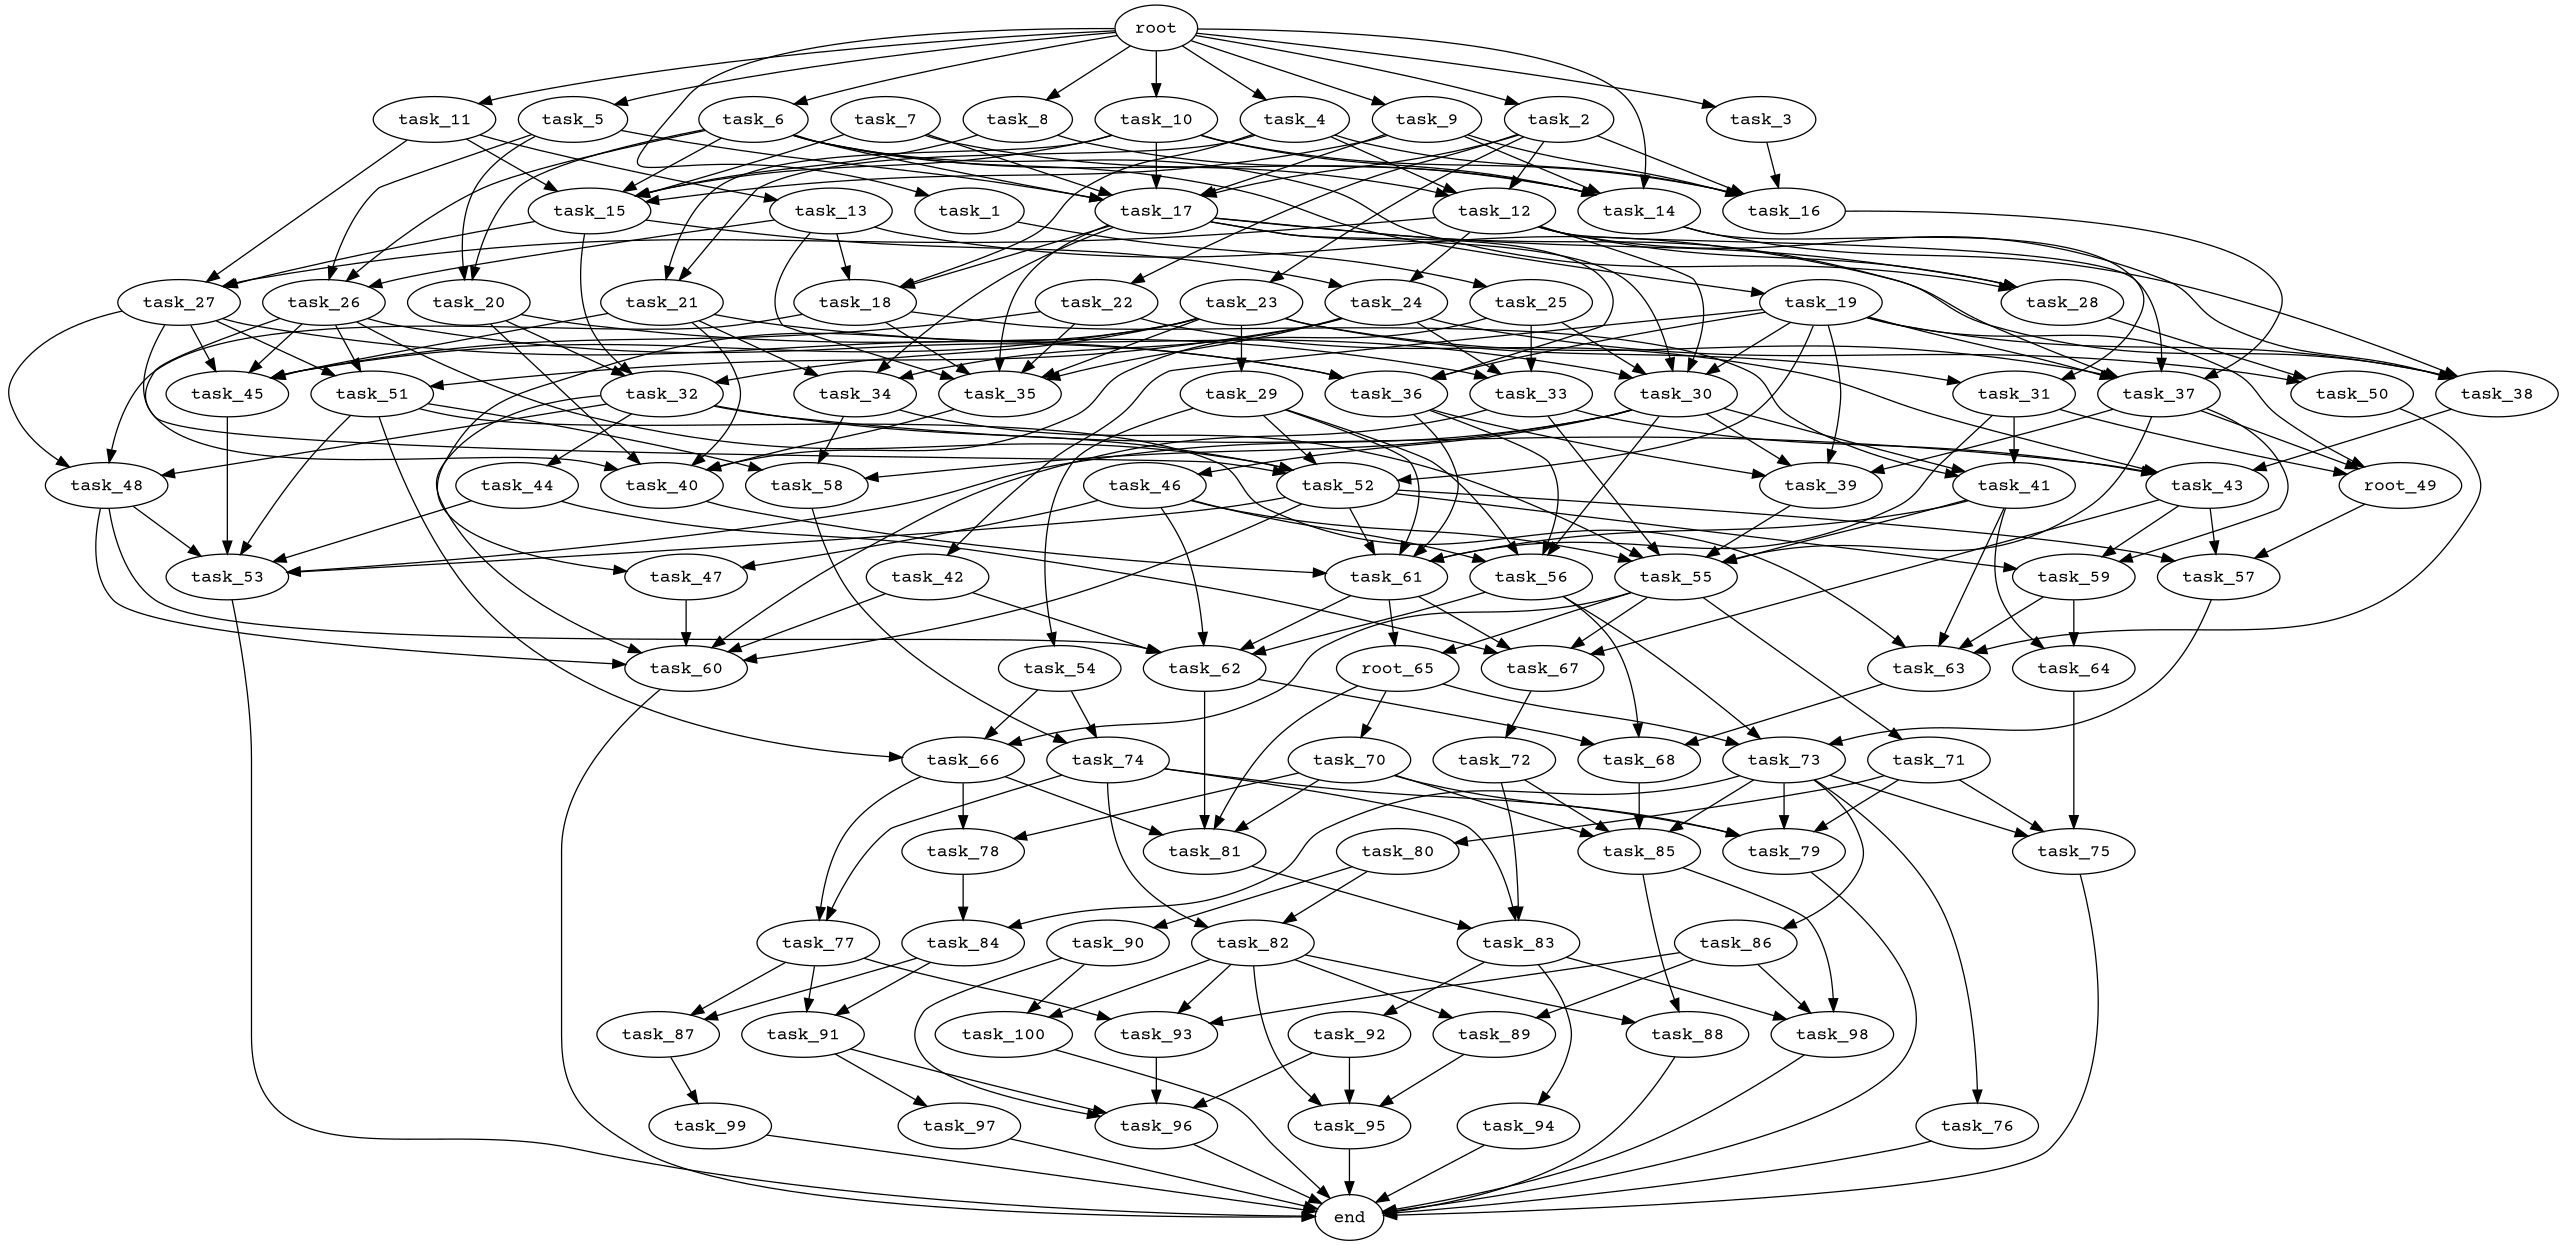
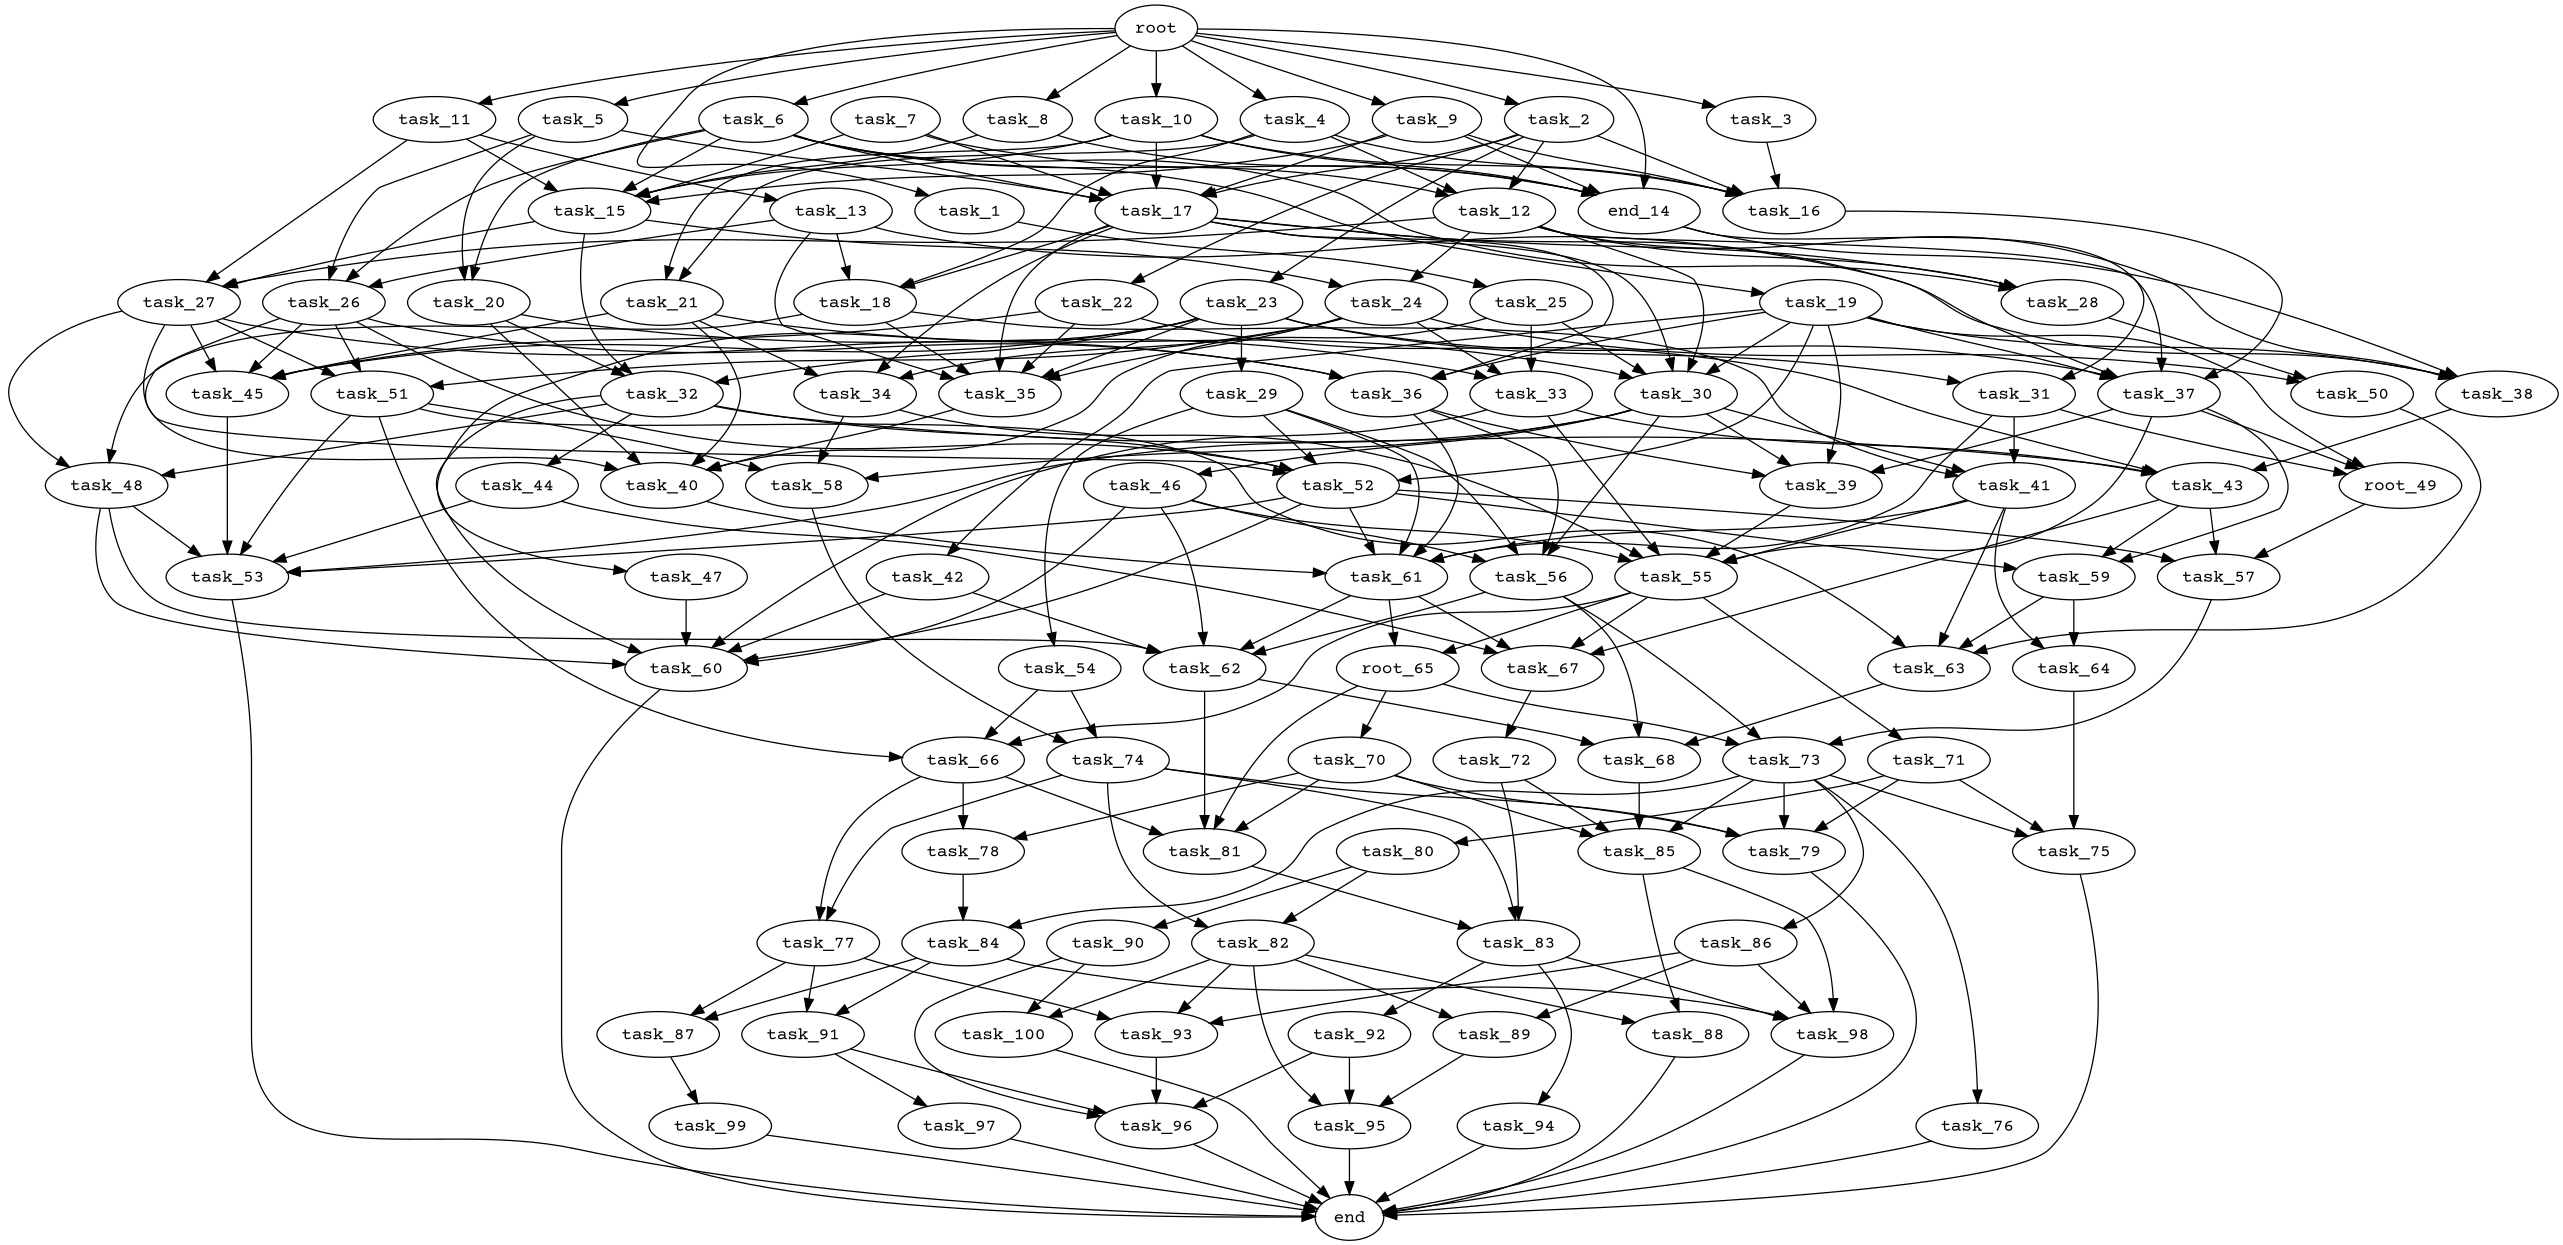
(1639, 211) -> (1639, 211)
(841, 552) -> (966, 614)
none -> (1353, 990)
